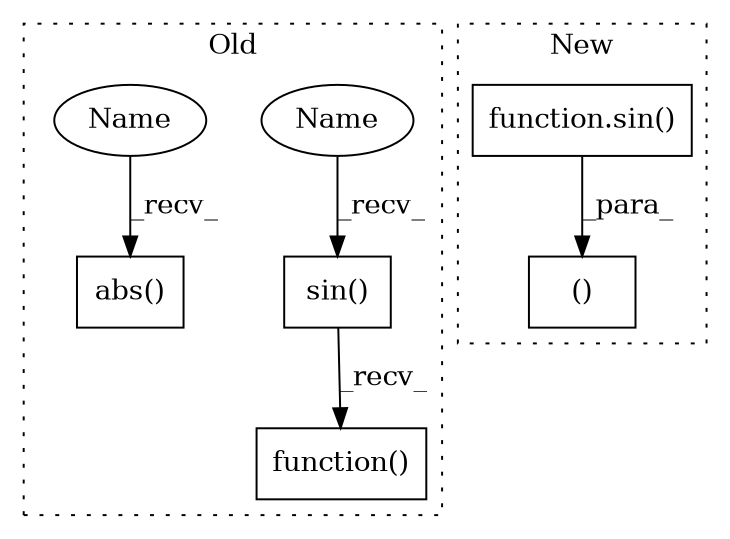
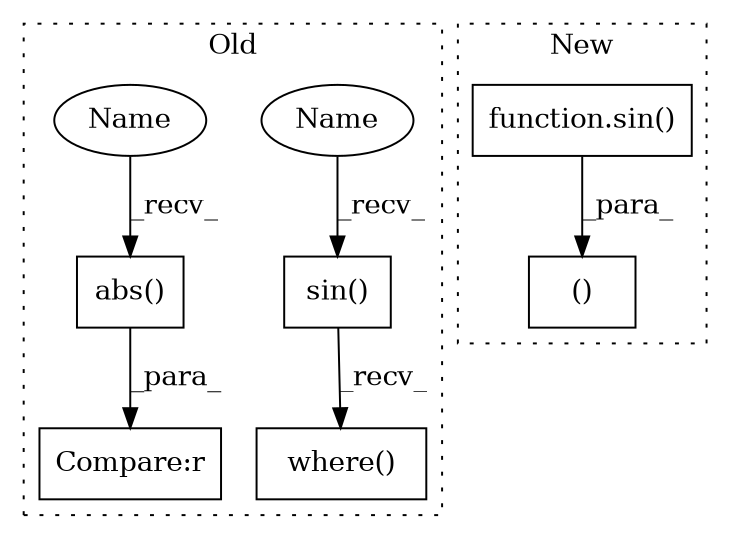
none -> (130, 464)
(341, 464) -> (341, 464)
